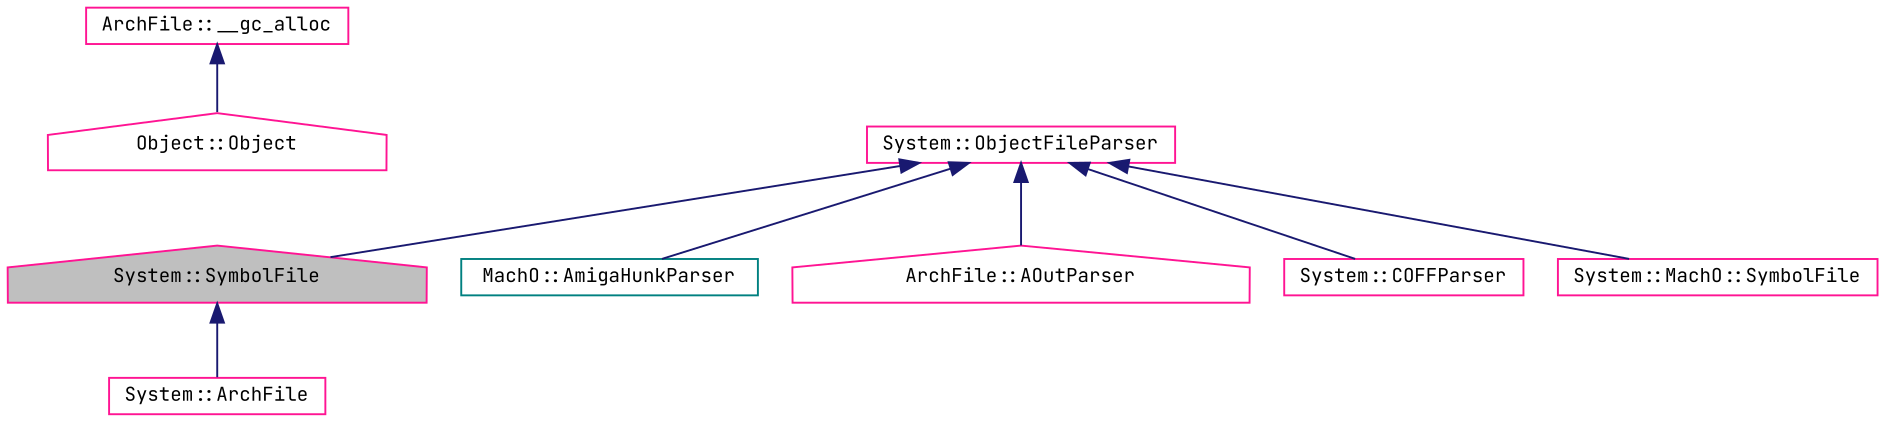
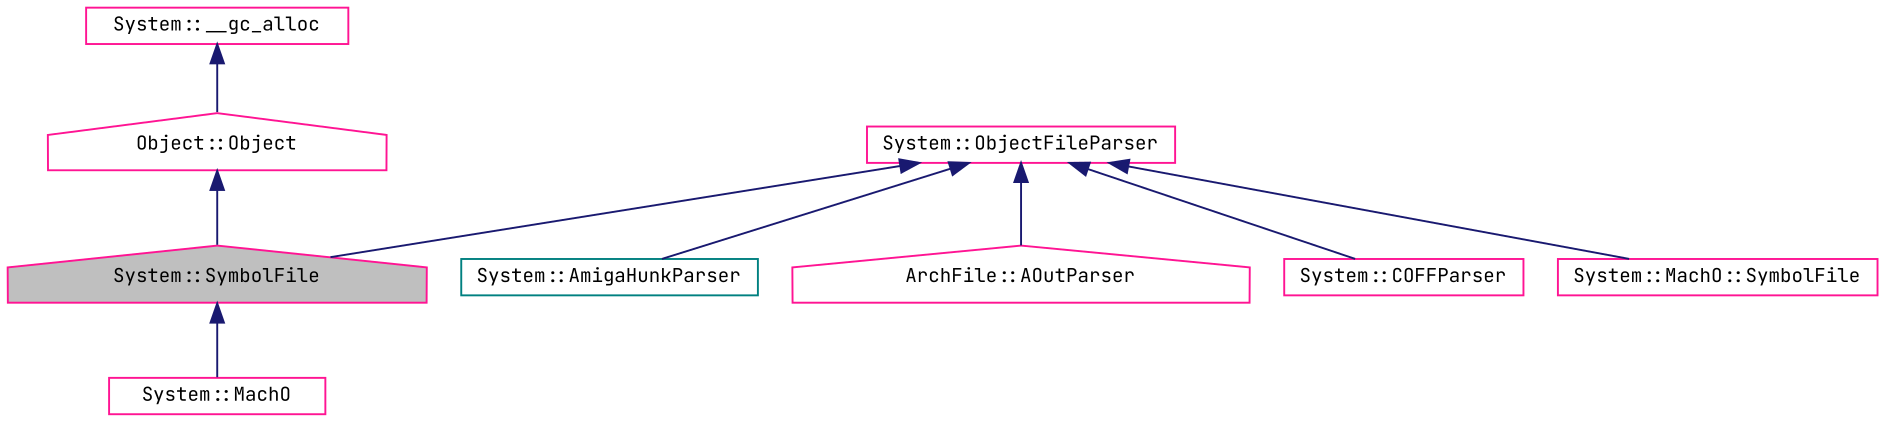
(217, 26) -> (217, 26)
none -> (217, 218)
(610, 277) -> (610, 277)
(217, 396) -> (217, 396)
